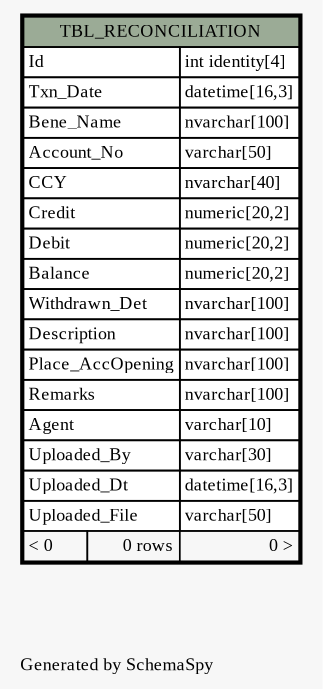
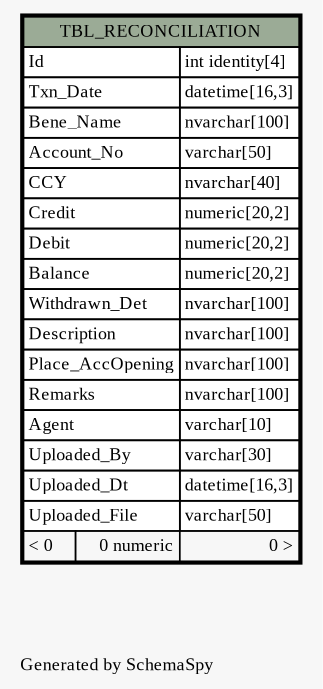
(149, 545) -> (137, 545)
